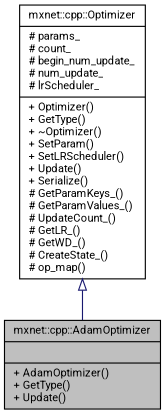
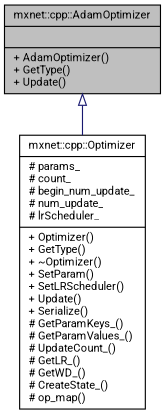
(82, 305) -> (82, 120)
